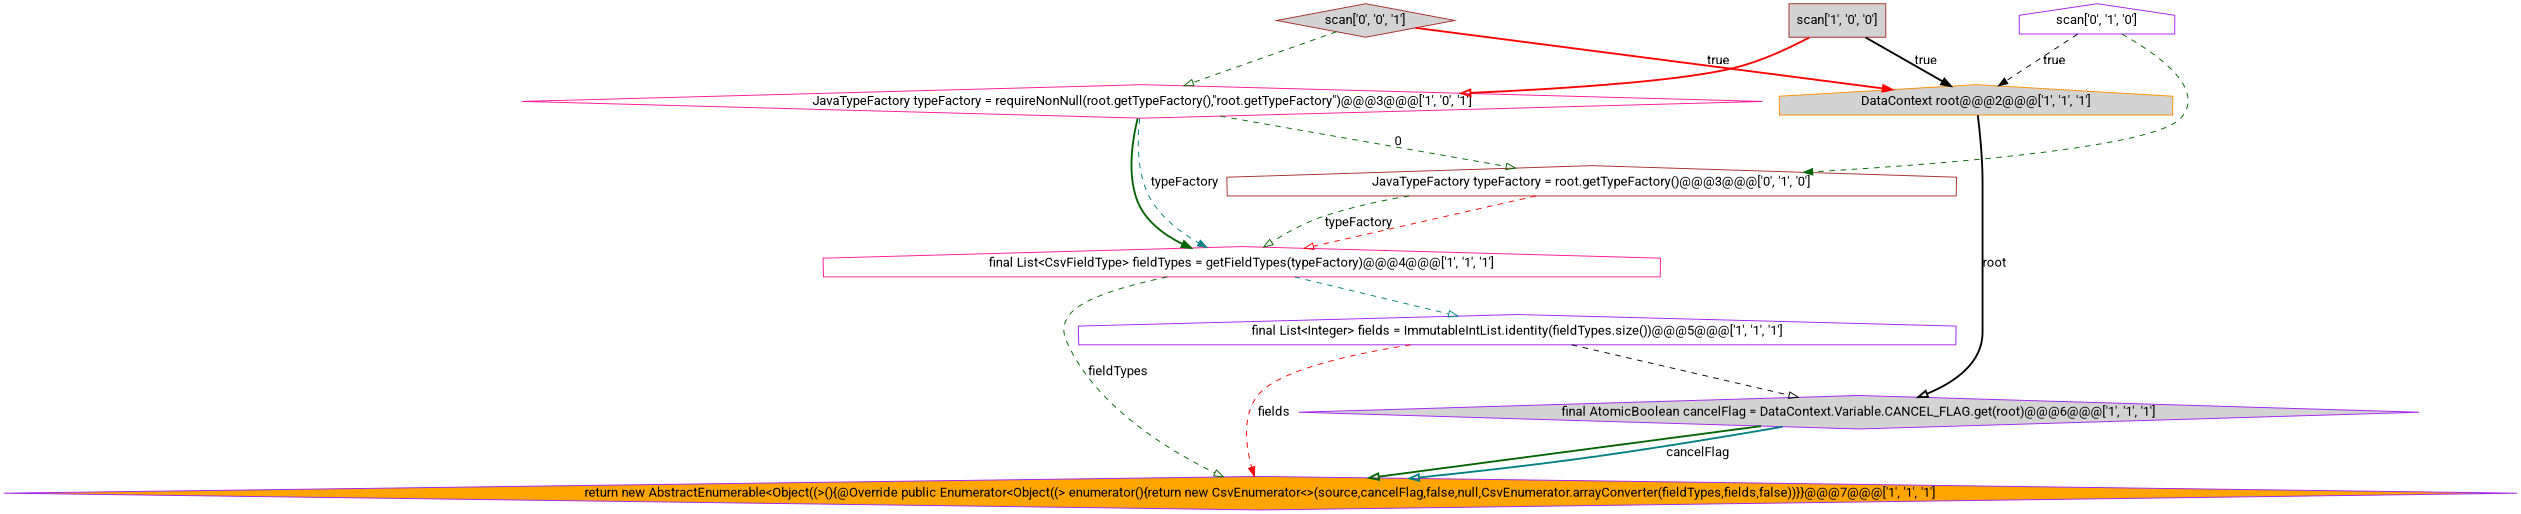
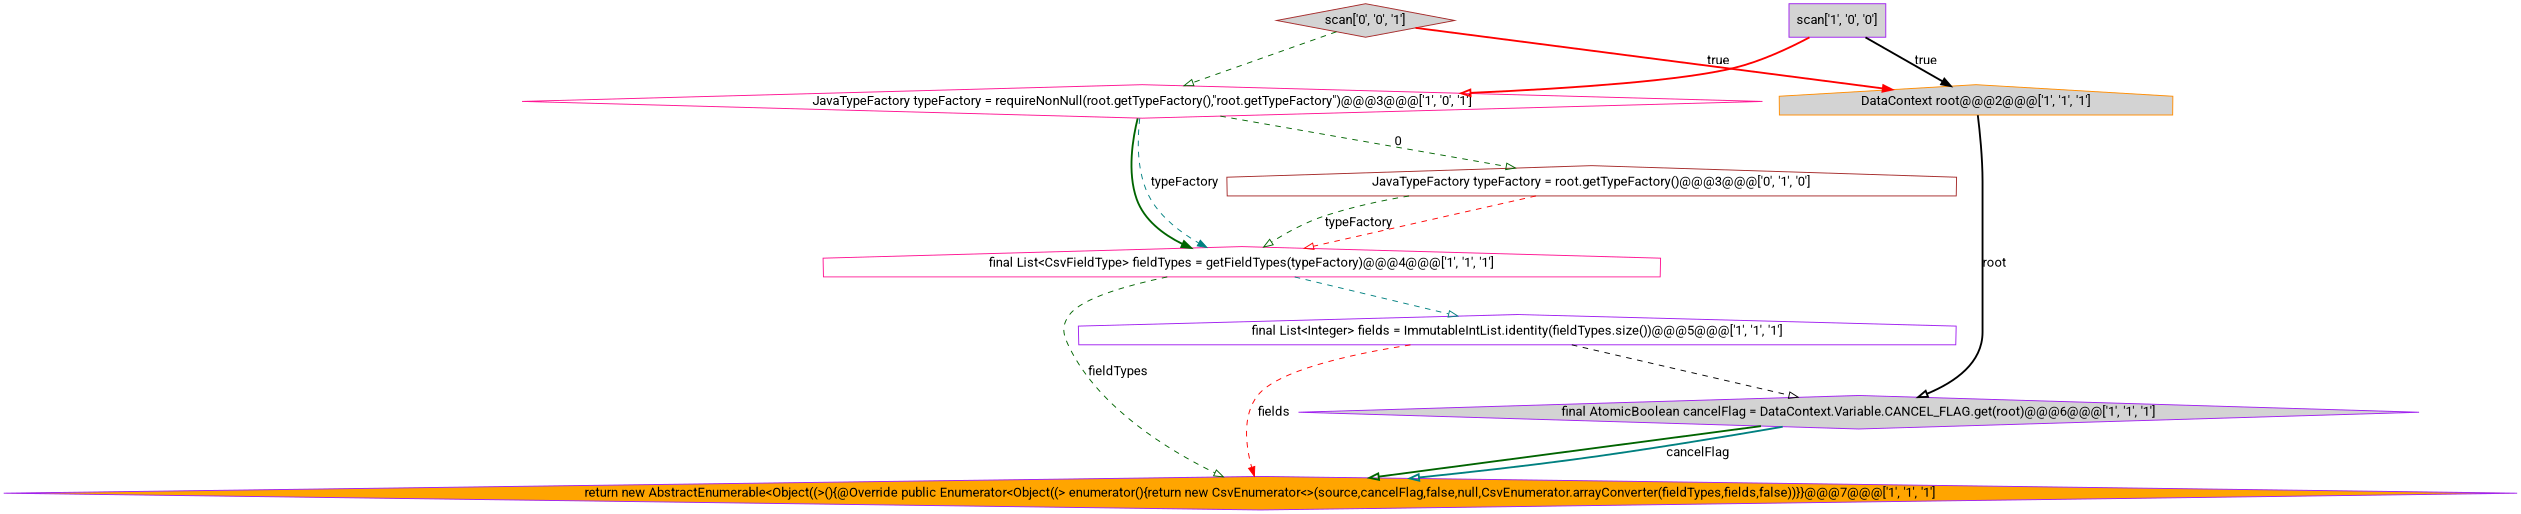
(1837, 20) -> (1837, 20)
(2097, 20) -> none
